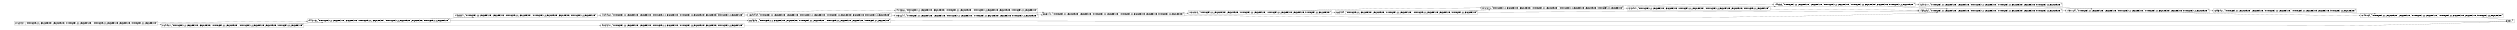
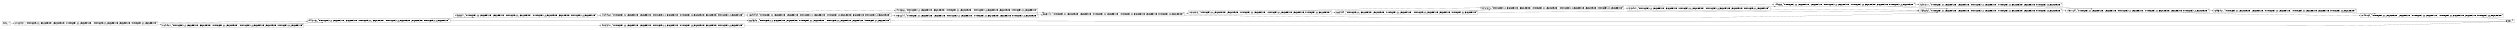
none -> (7, 23)
